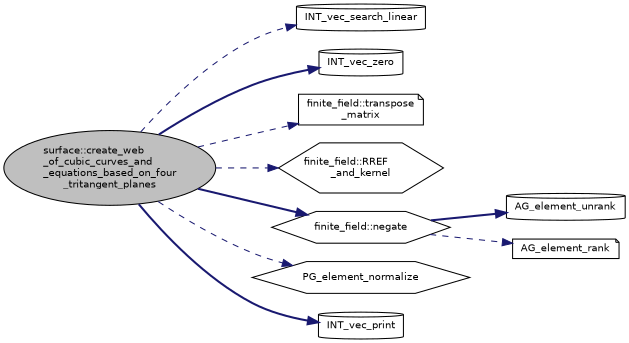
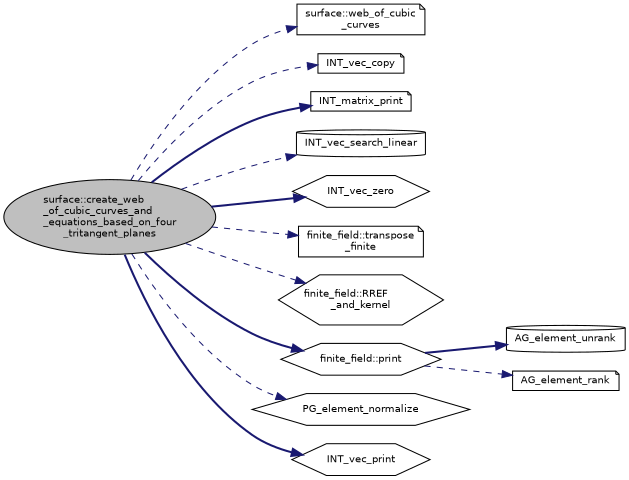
none -> (361, 19)
(361, 63) -> (361, 191)
none -> (361, 63)
none -> (361, 101)
(361, 110) -> (361, 242)
(361, 227) -> (361, 359)
(361, 326) -> (361, 460)
